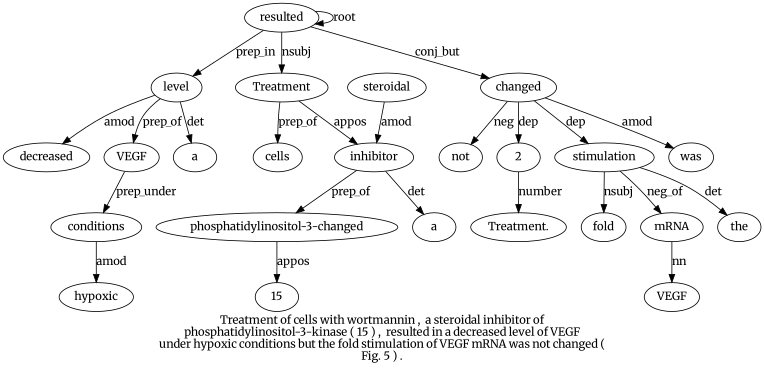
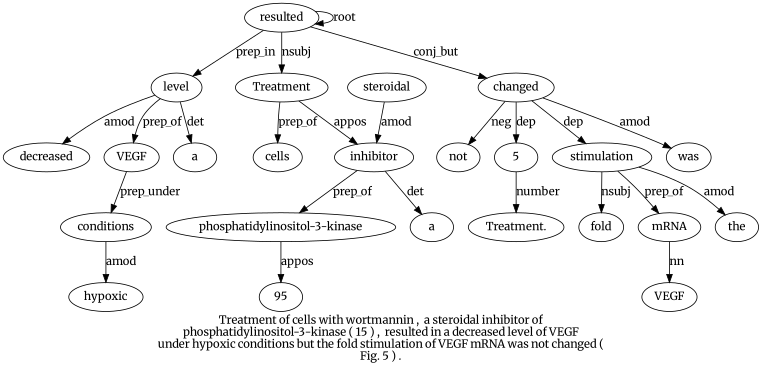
(519, 157) -> (516, 157)
(665, 192) -> (664, 192)
(714, 192) -> (719, 192)
(277, 227) -> (281, 227)
(277, 297) -> (281, 297)
